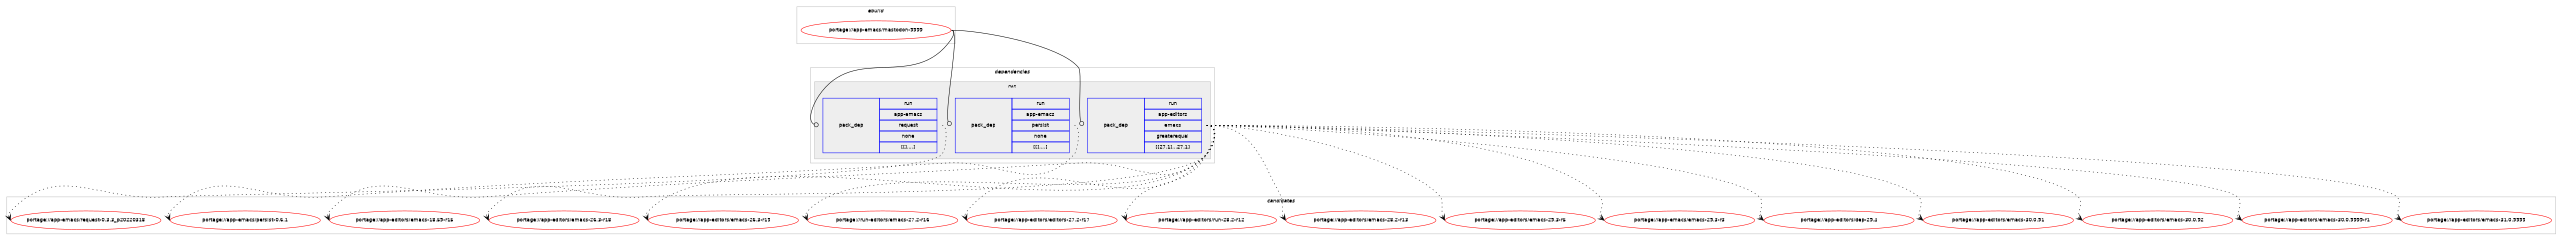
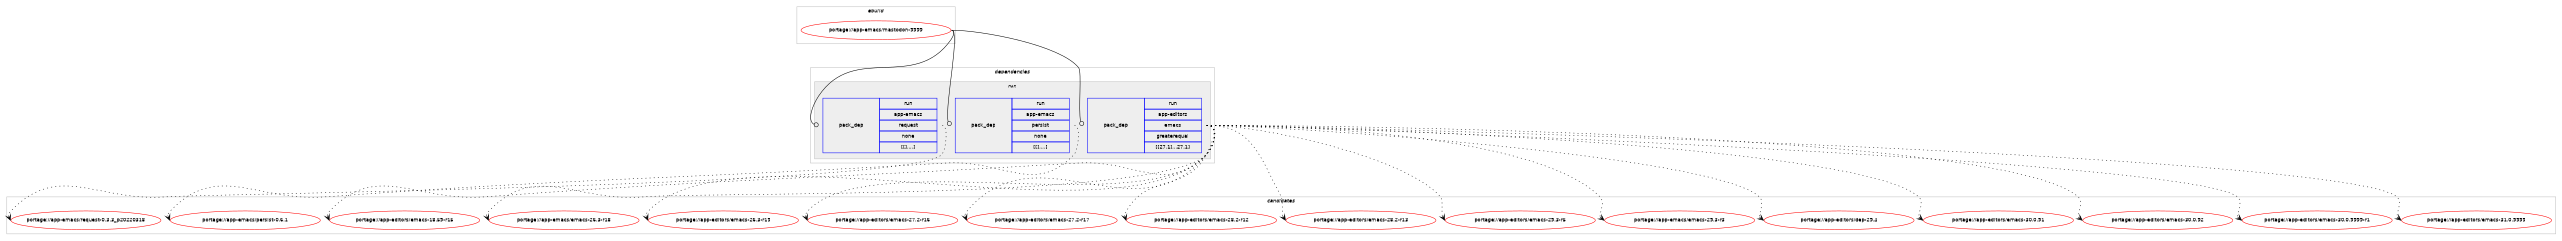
(564, 220) -> (564, 220)
(883, 220) -> (883, 220)
(1042, 220) -> (1042, 220)
(1202, 220) -> (1202, 220)
